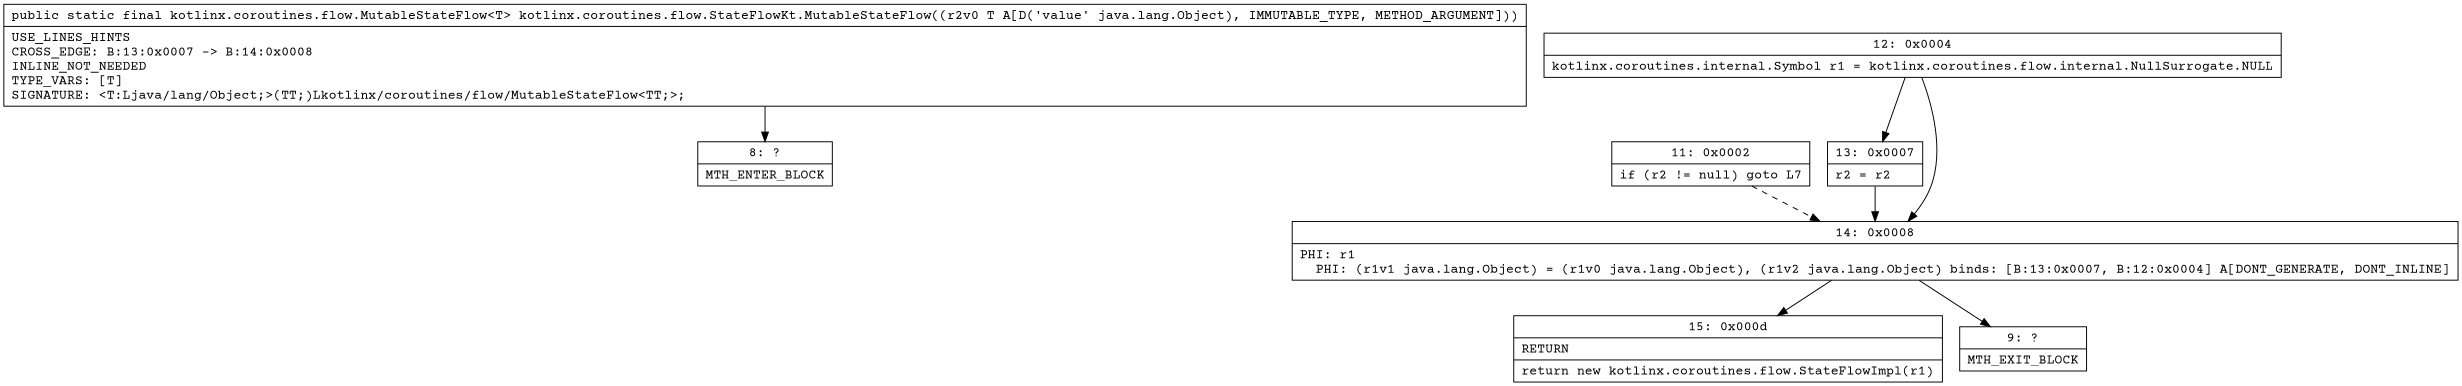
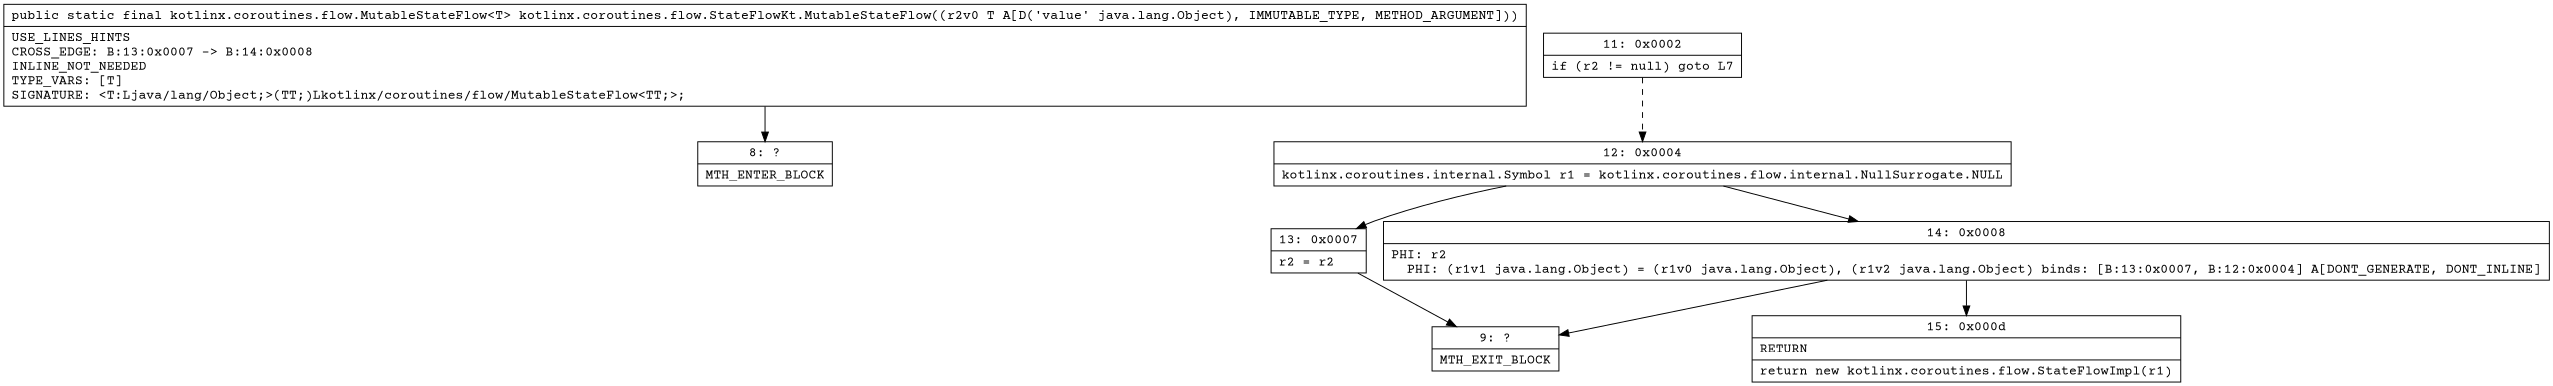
(1875, 199) -> (1403, 298)
(1782, 201) -> (1643, 105)
(1332, 254) -> (1423, 254)
